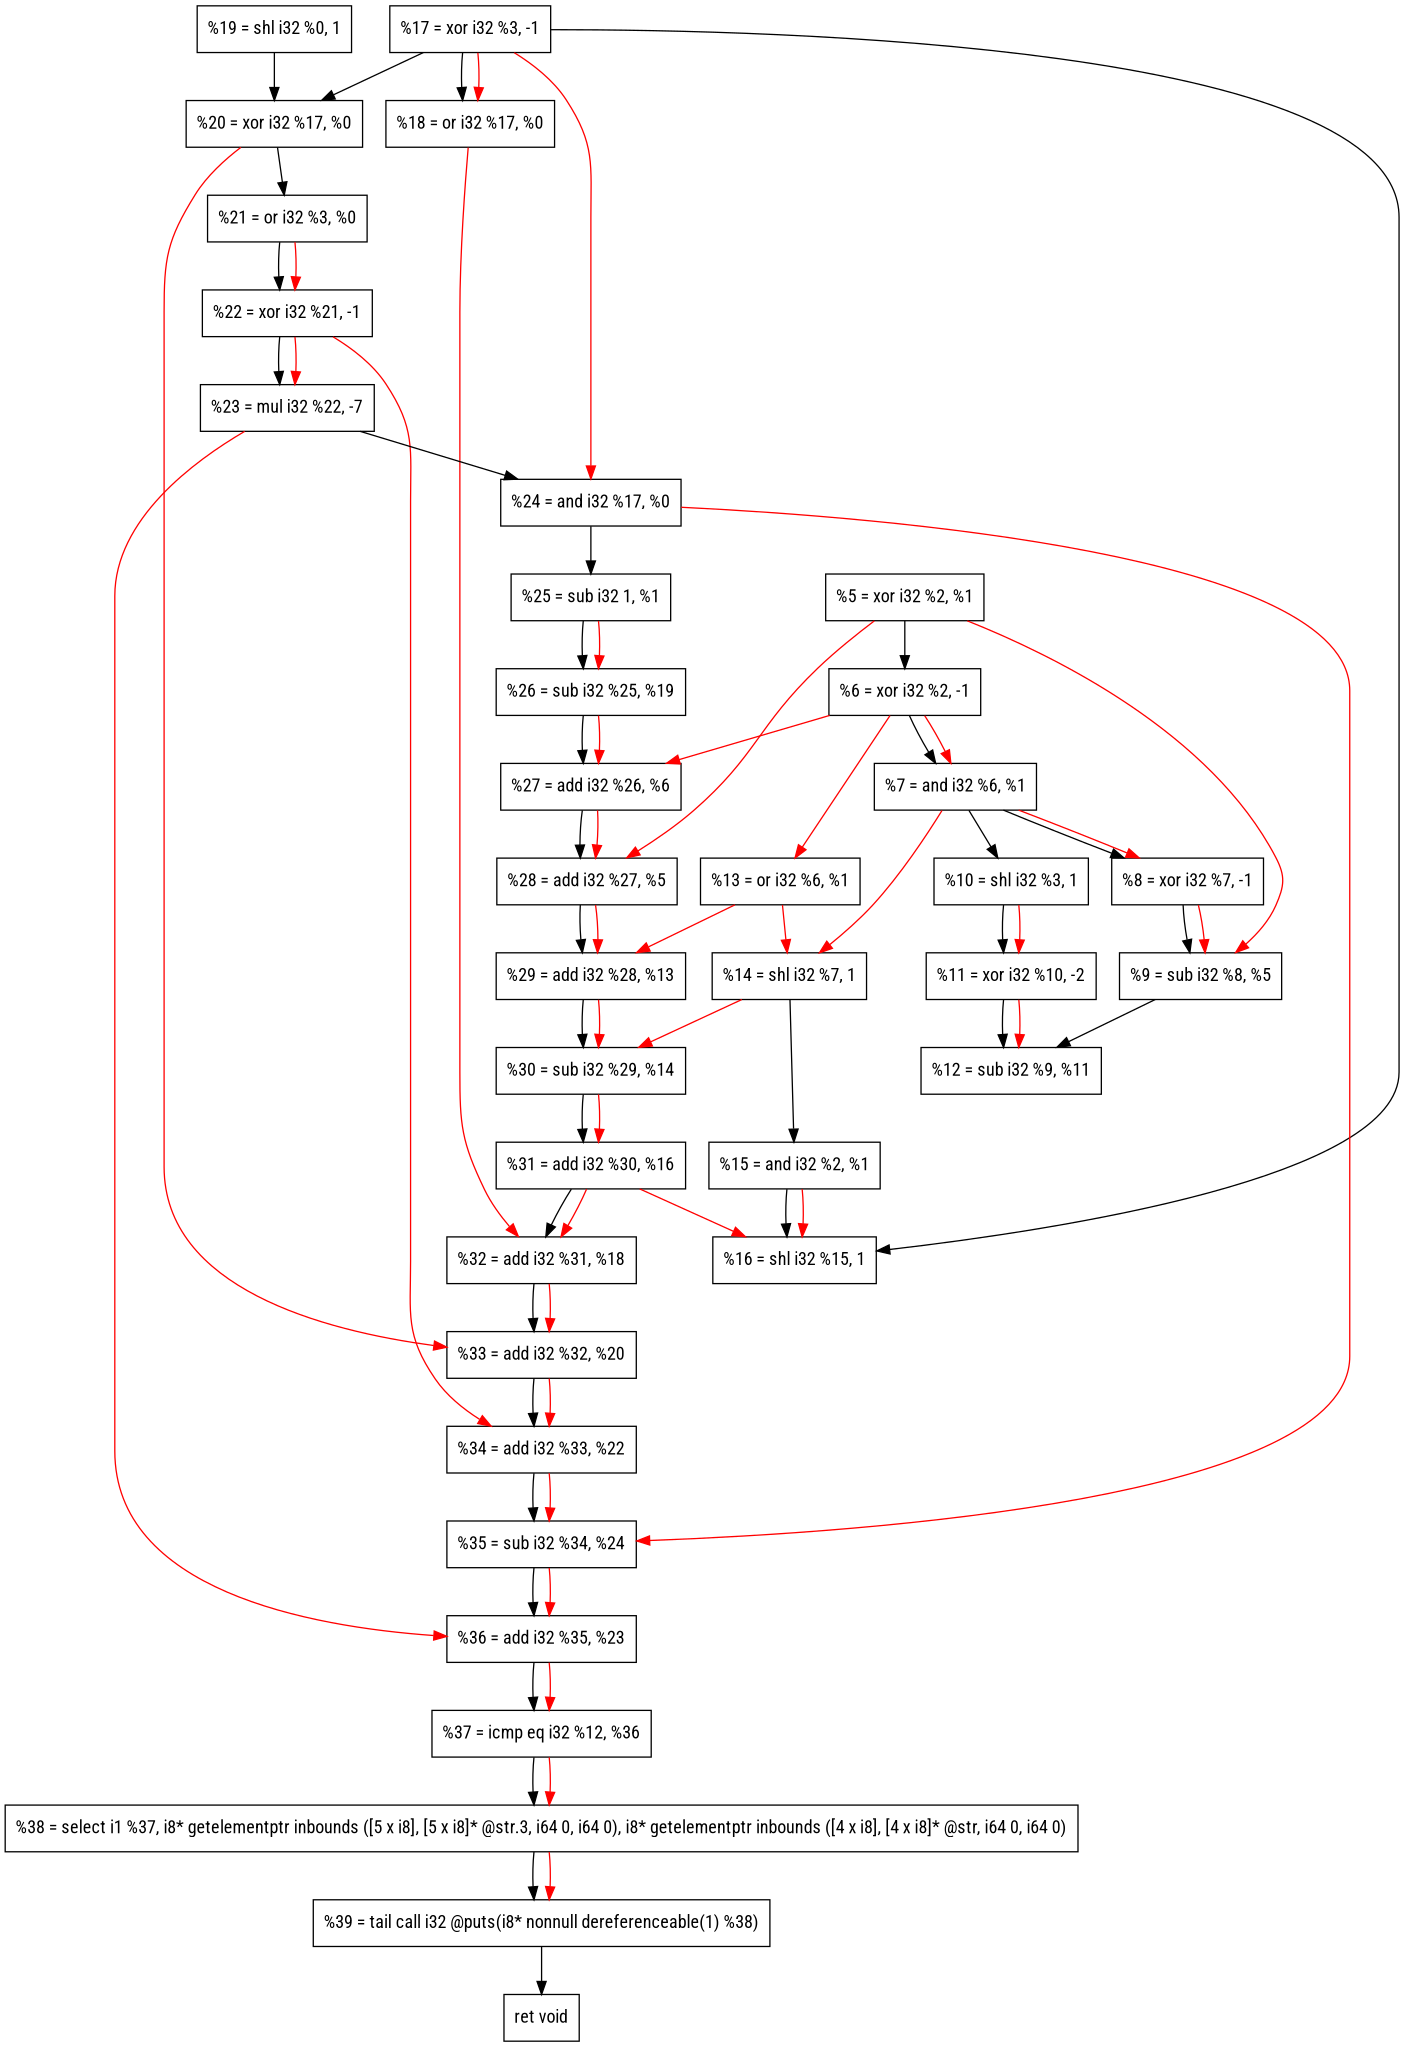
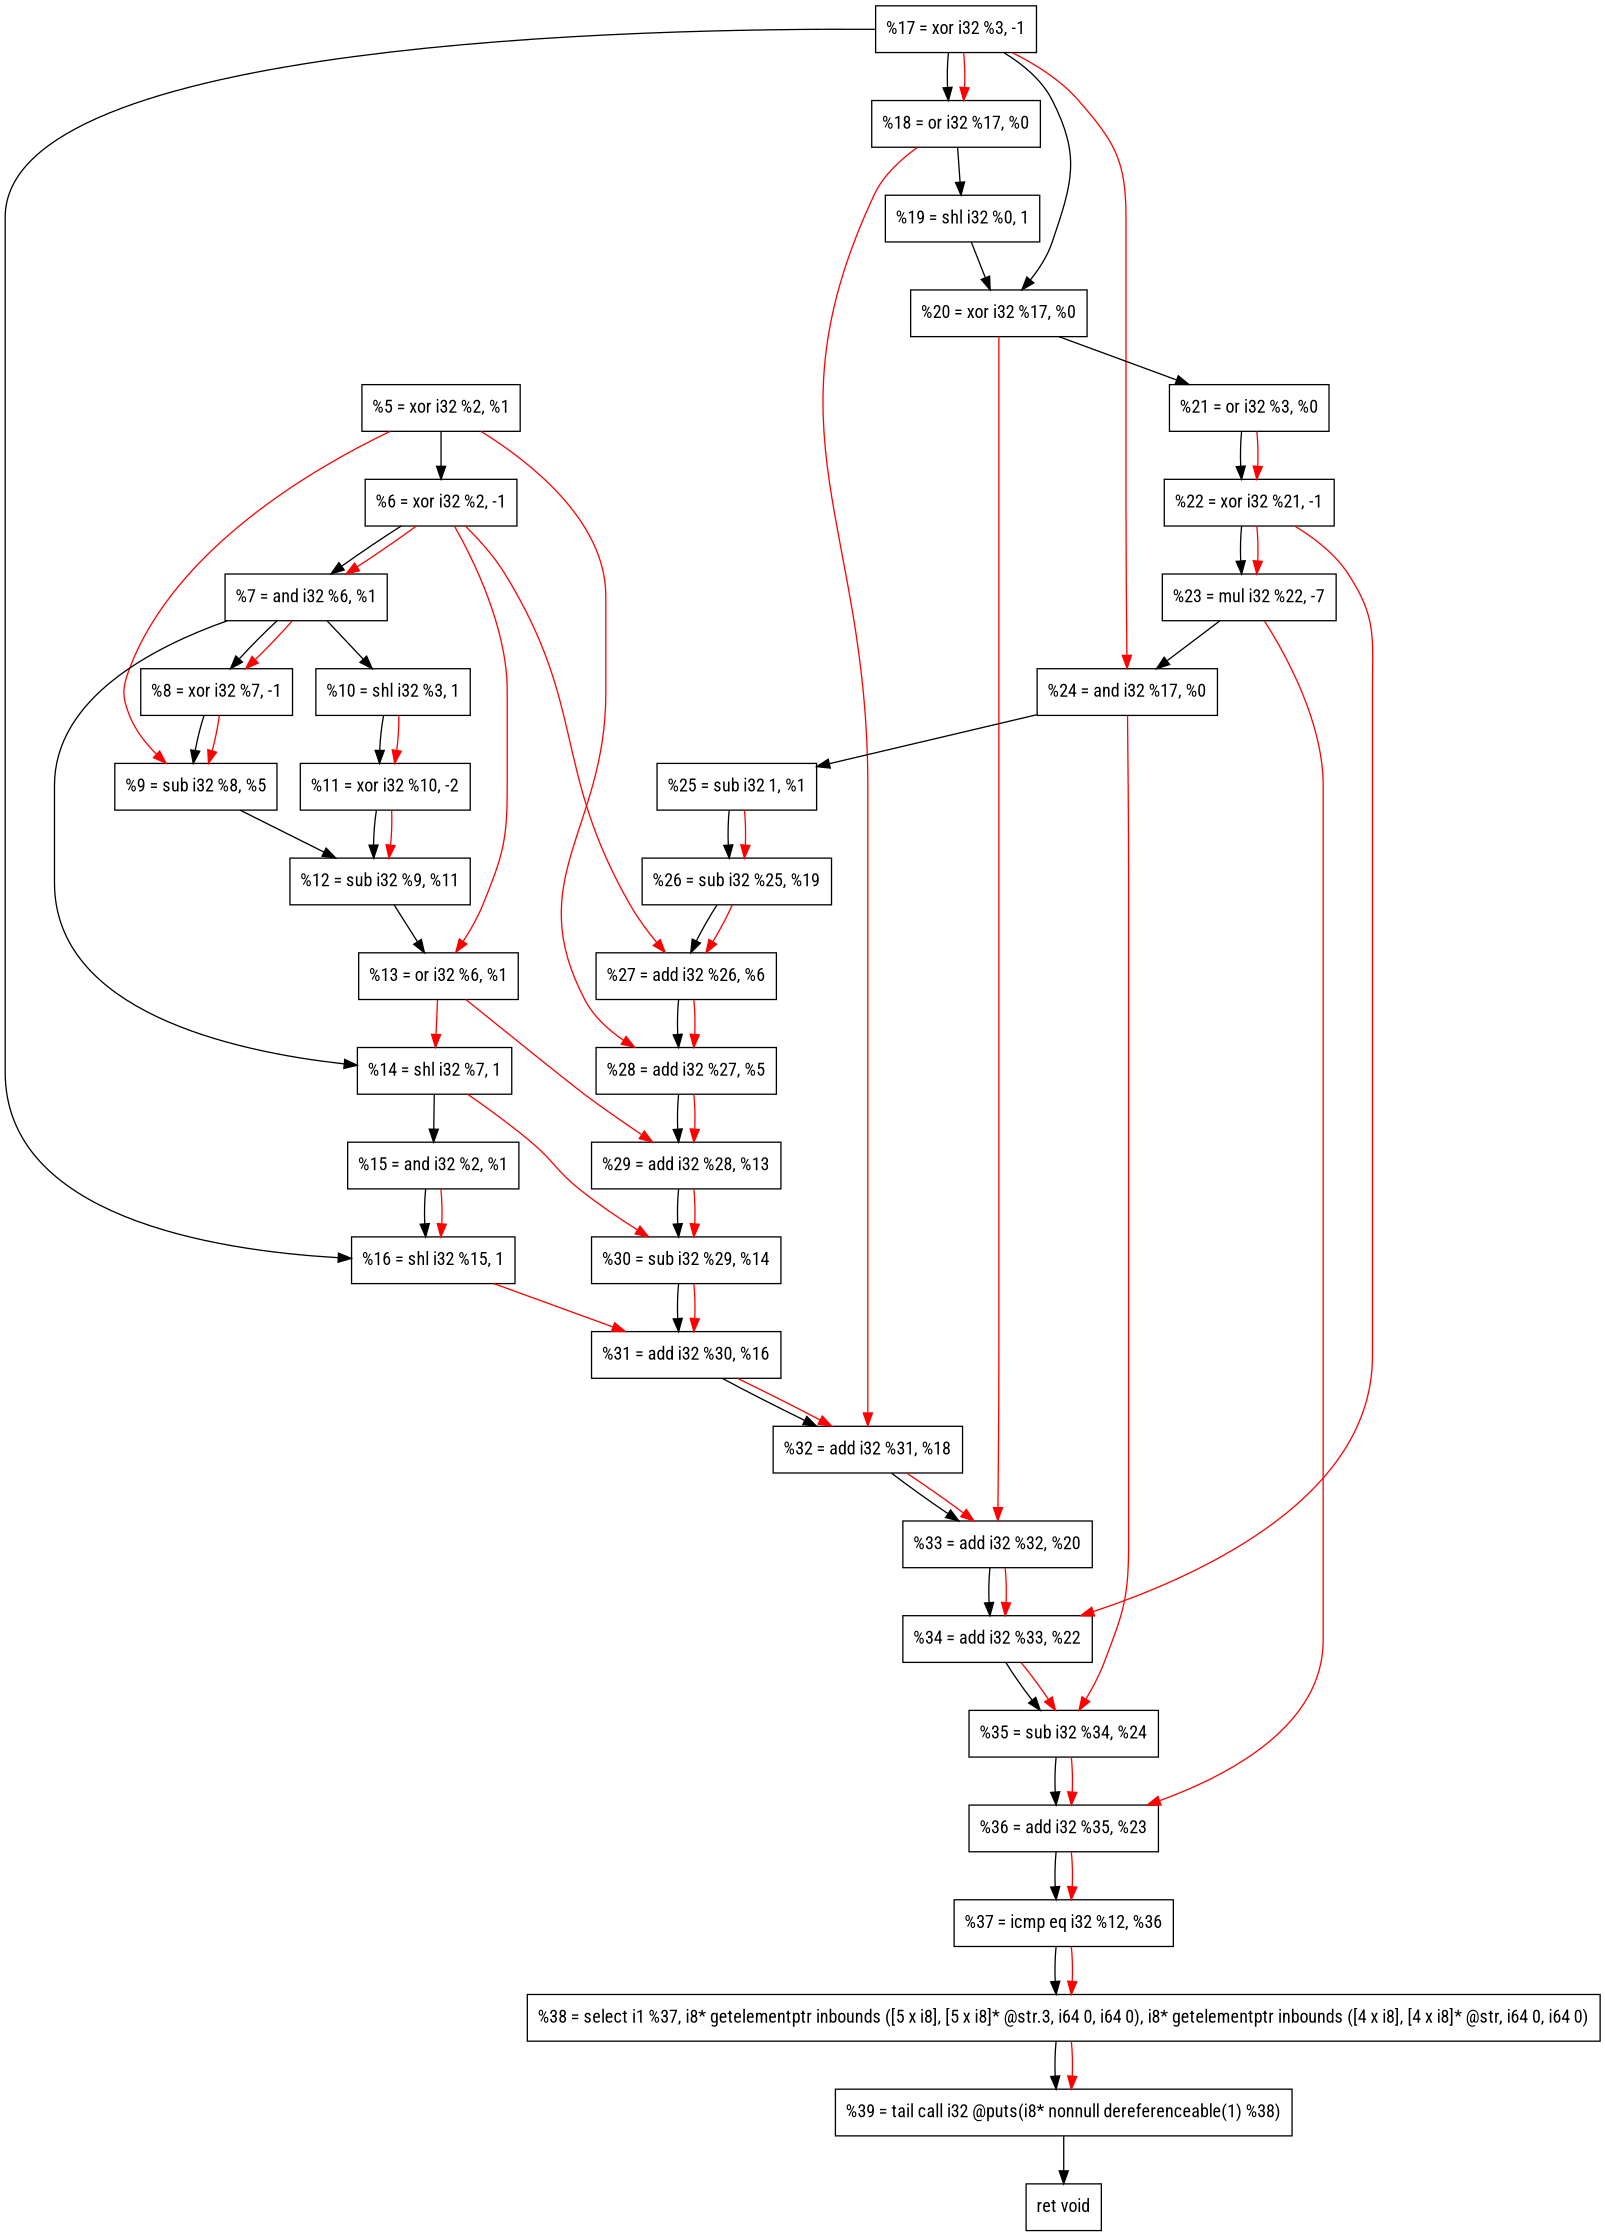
none -> (959, 165)
(892, 883) -> (56, 893)
none -> (406, 923)
(687, 1210) -> (553, 1305)
